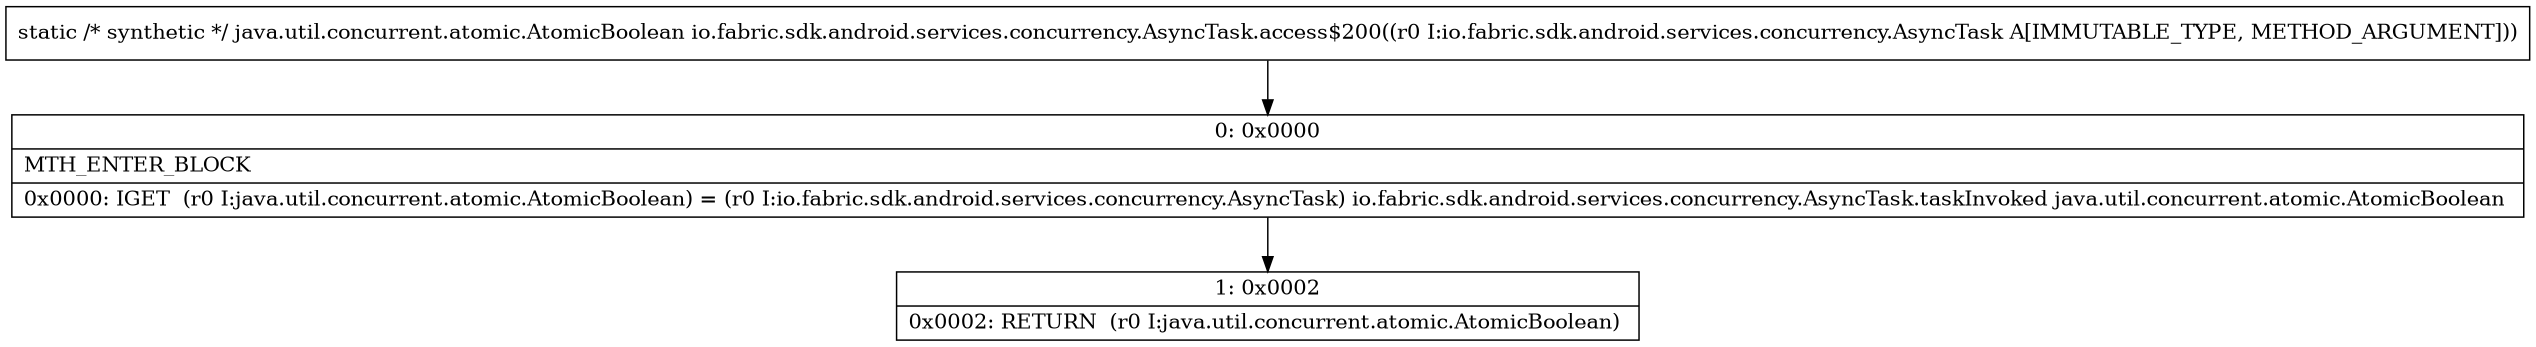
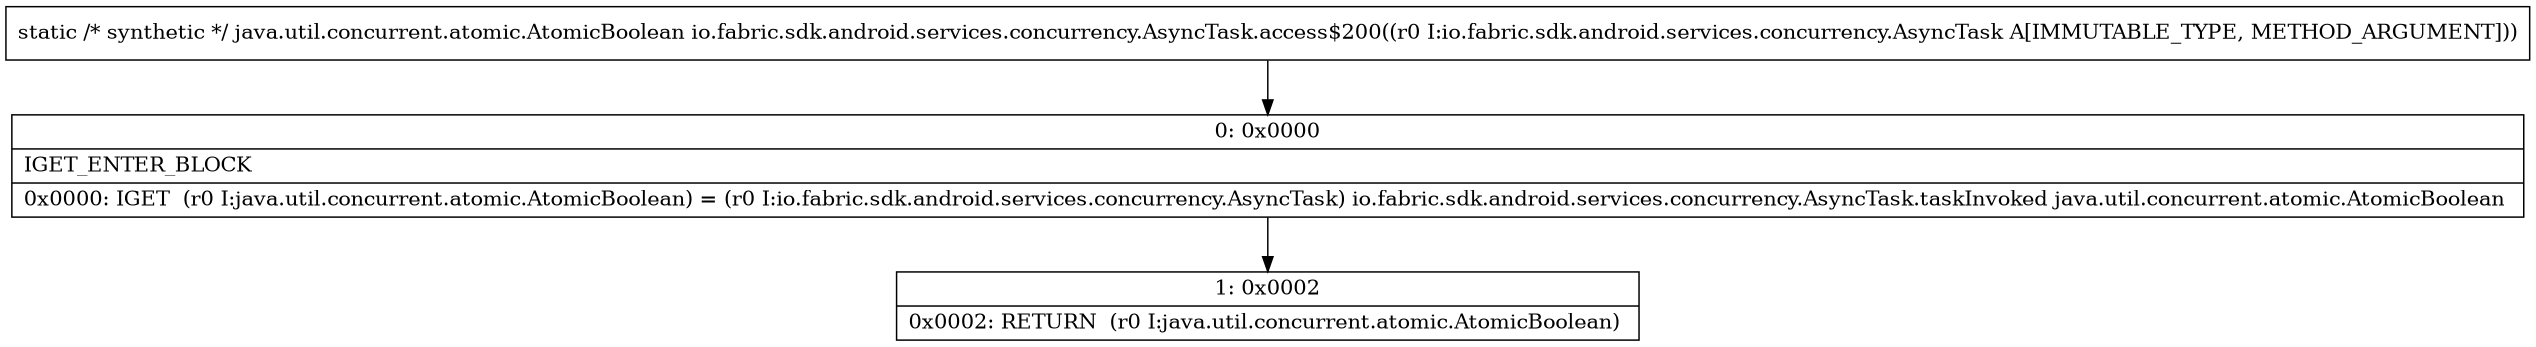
(138, 165) -> (138, 165)
